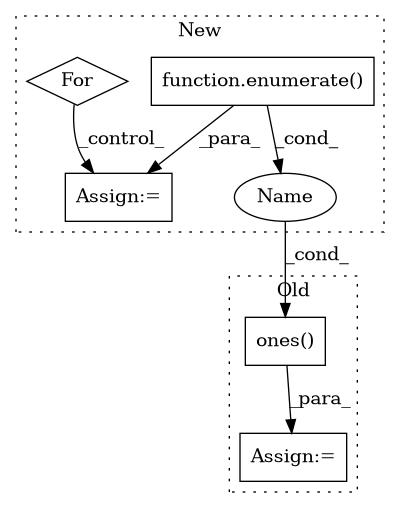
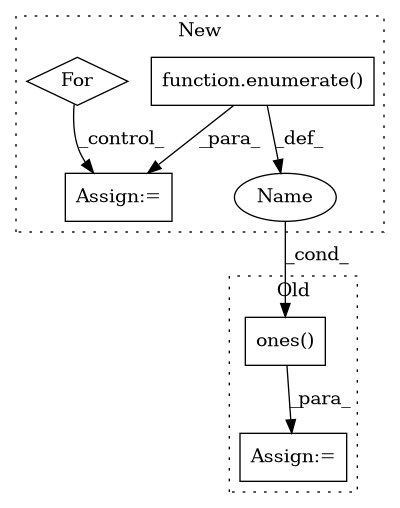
(307, 139) -> (299, 139)
